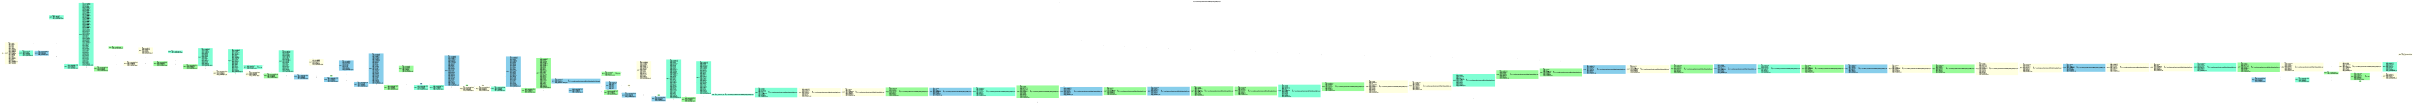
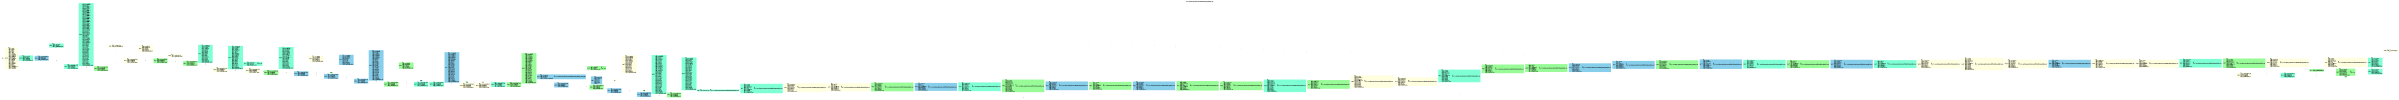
(116, 48) -> (116, 46)
(175, 52) -> (175, 56)
(1648, 69) -> (1634, 65)
(1910, 69) -> (1895, 64)
(1953, 69) -> (1939, 64)
(513, 72) -> none
(2390, 76) -> (2375, 72)
(2259, 80) -> (2244, 75)
